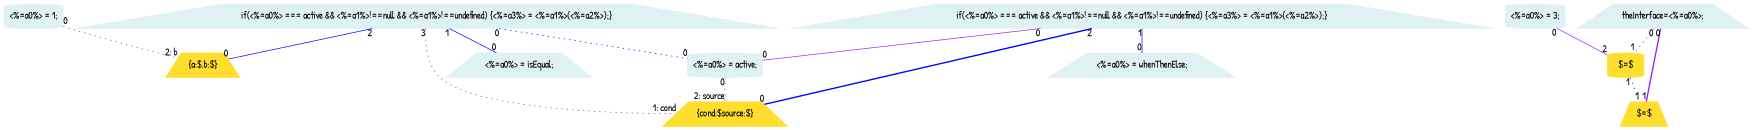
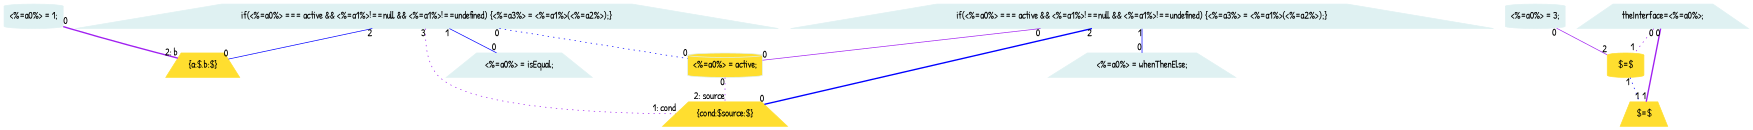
(120, 43) -> (120, 43)
(725, 65) -> (725, 65)
